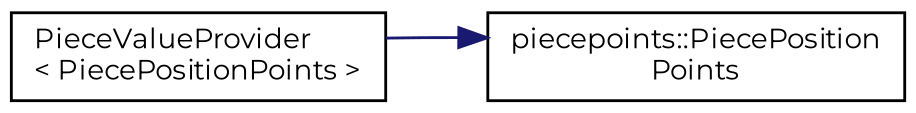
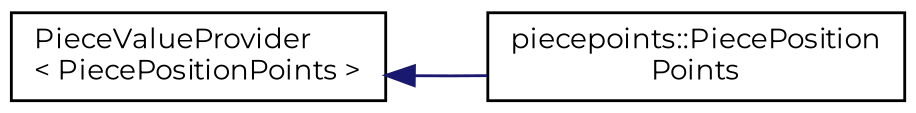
(422, 38) -> (451, 76)
